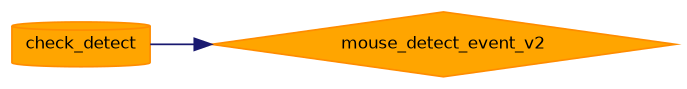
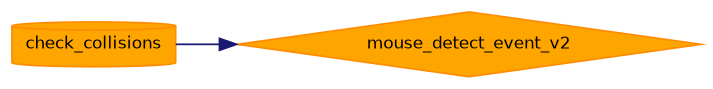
(81, 44) -> (94, 44)
